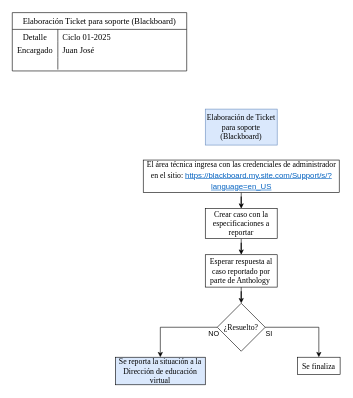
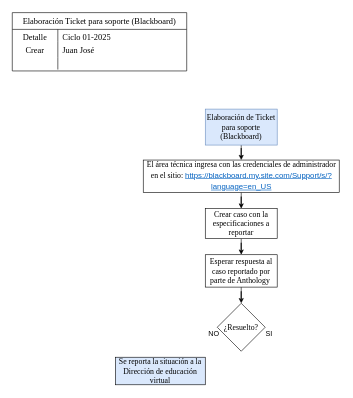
(35, 50) -> (35, 50)
none -> (242, 154)
(161, 327) -> none
(318, 327) -> none
(319, 366) -> none
